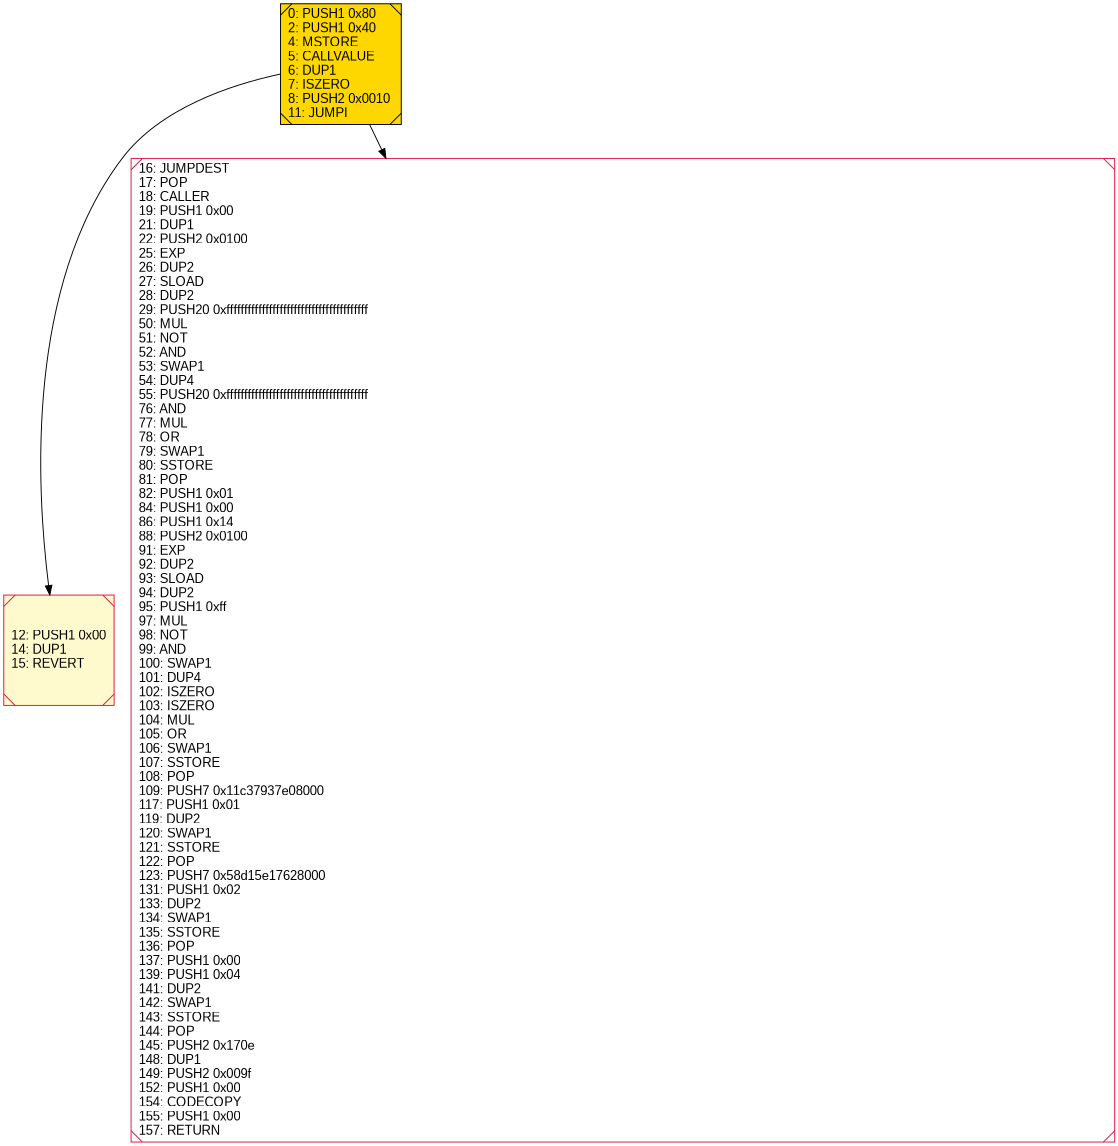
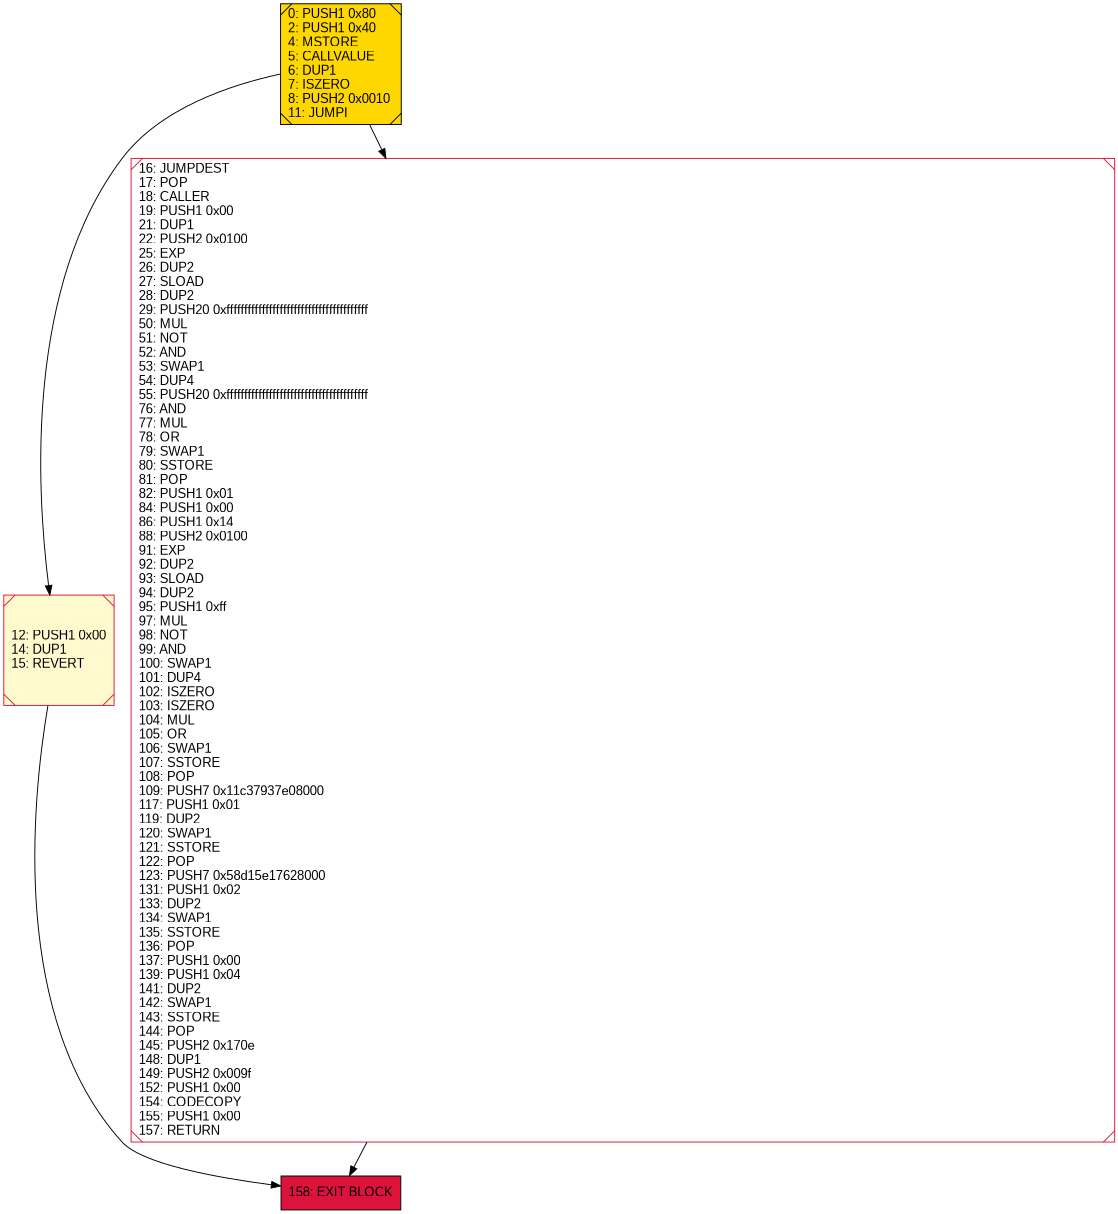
none -> (341, 1193)
